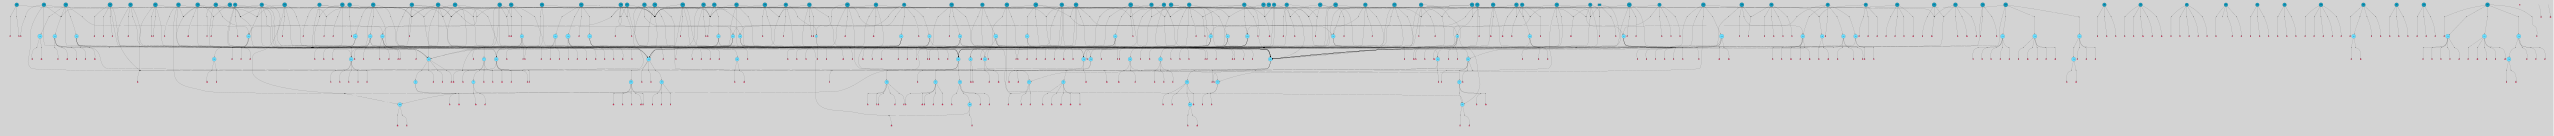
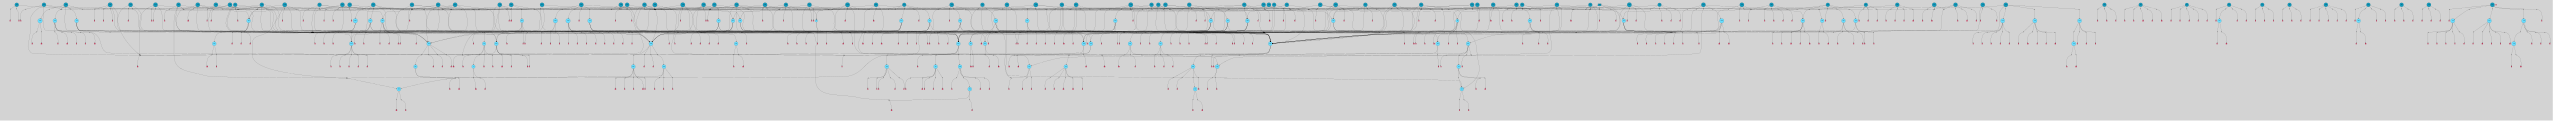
none -> (2219, 21)
